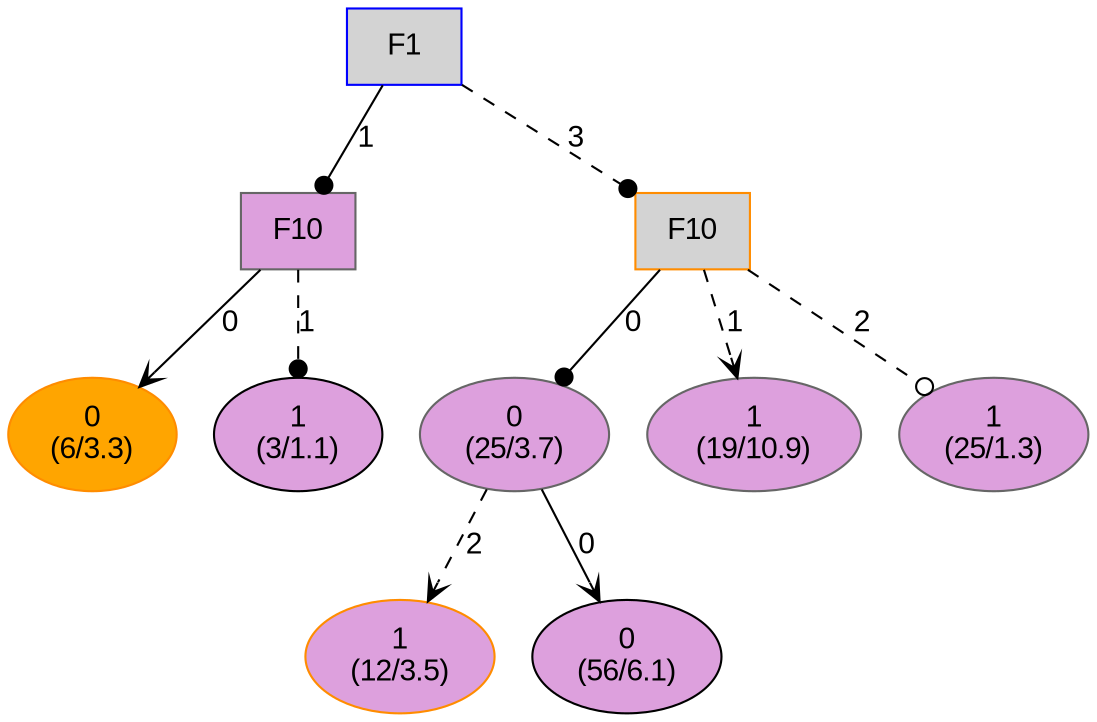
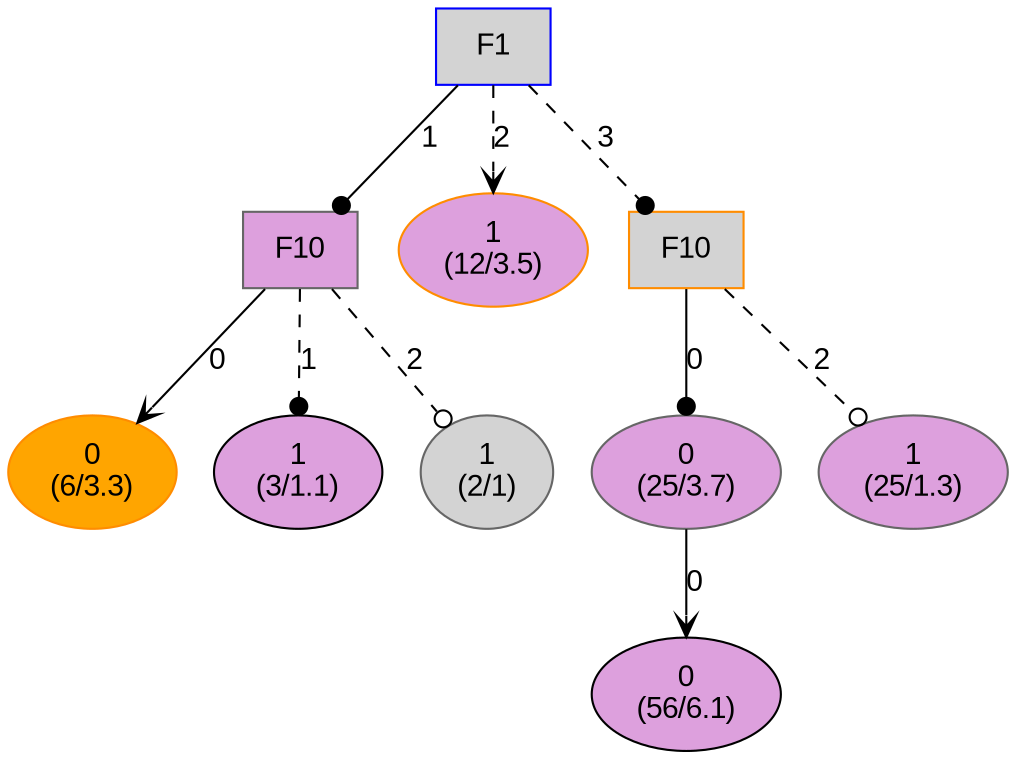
(754, 434) -> none
none -> (487, 472)
(462, 536) -> (493, 128)
